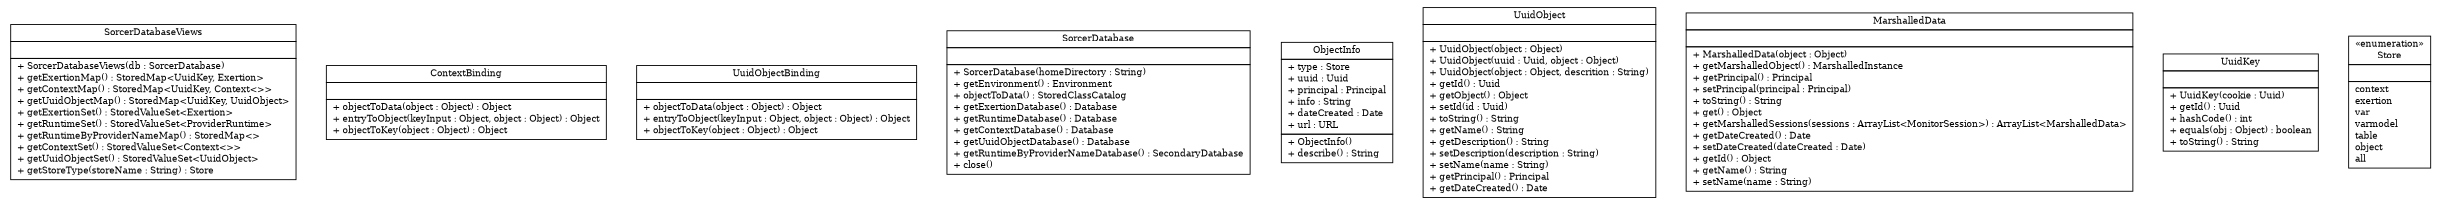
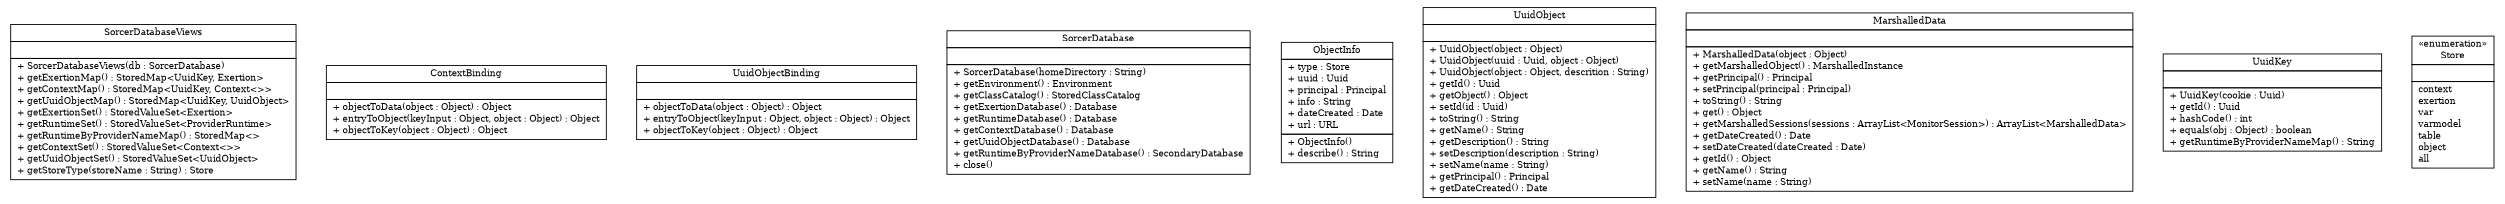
(1040, 96) -> (1047, 96)
(2214, 142) -> (2272, 142)
